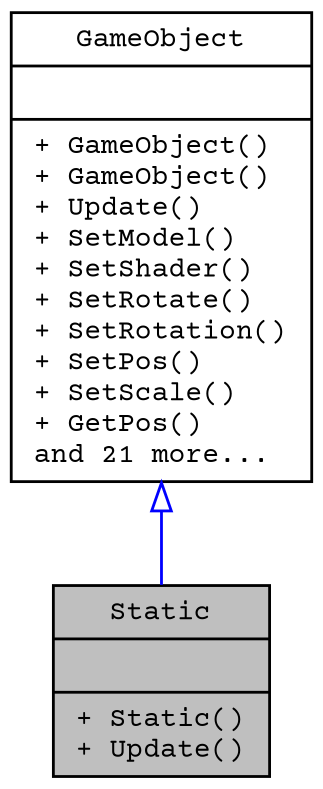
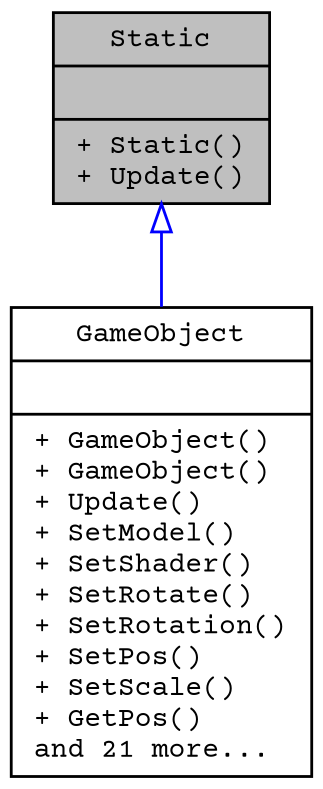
(161, 548) -> (161, 270)
